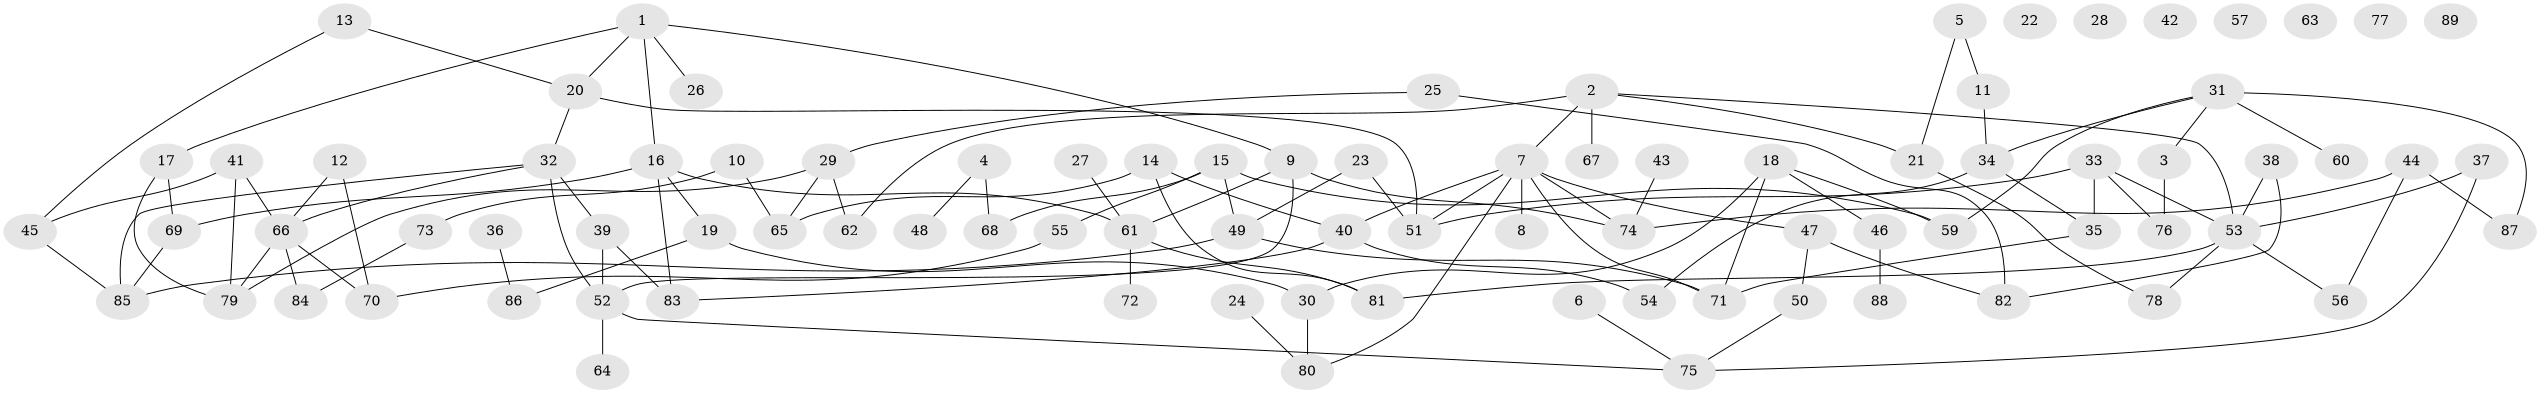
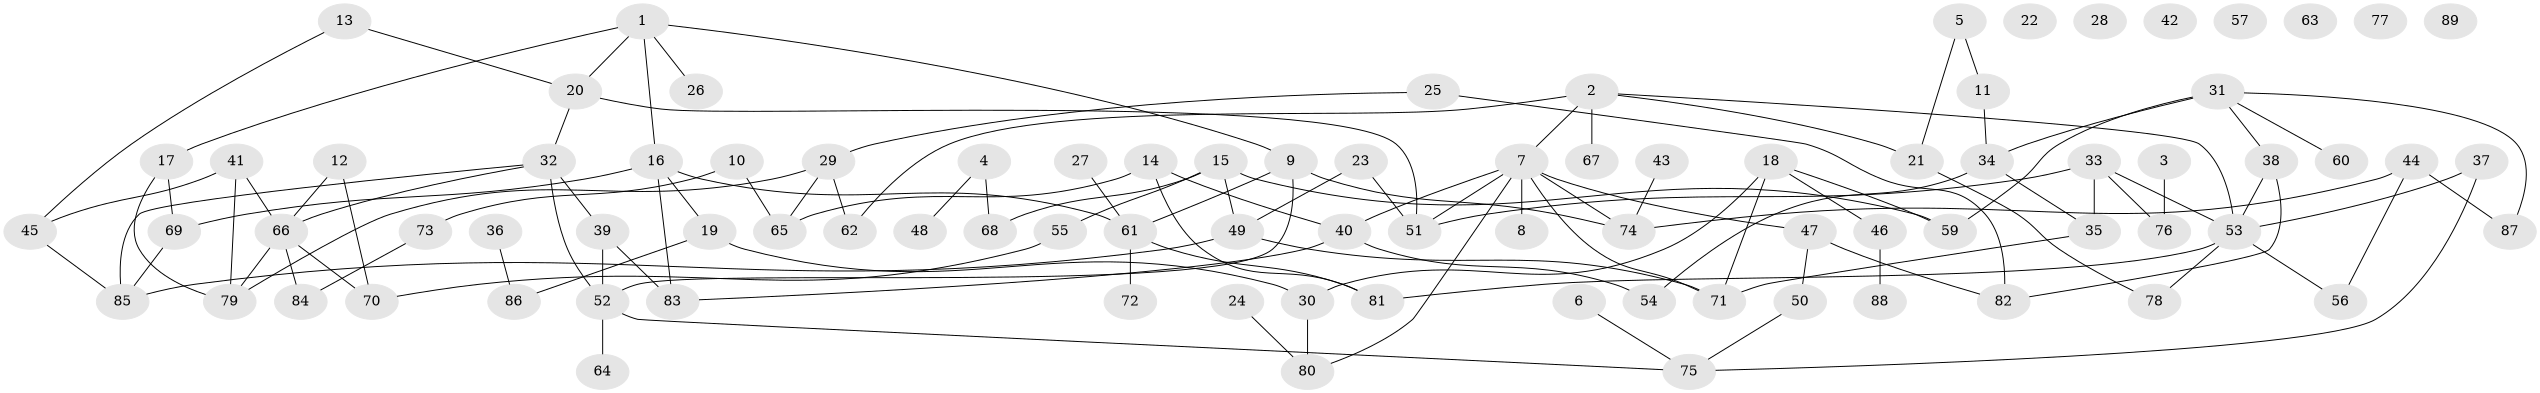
(2191, 127) -> (2245, 127)
